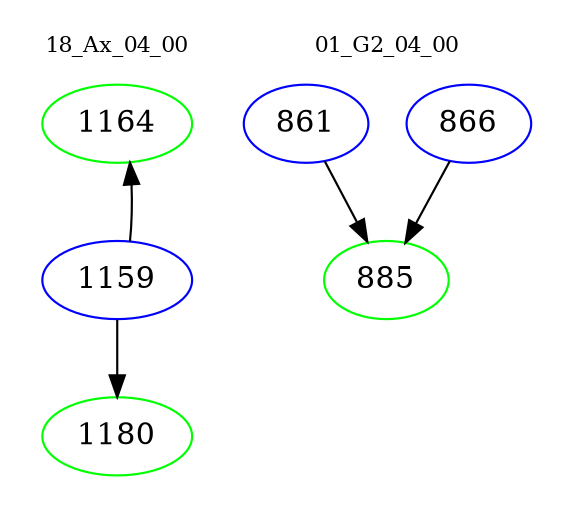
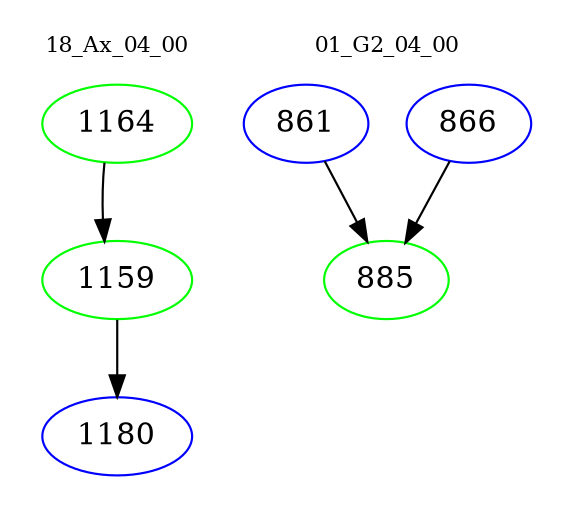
(132, 213) -> (103, 191)
(117, 280) -> (117, 280)
(117, 436) -> (117, 436)
